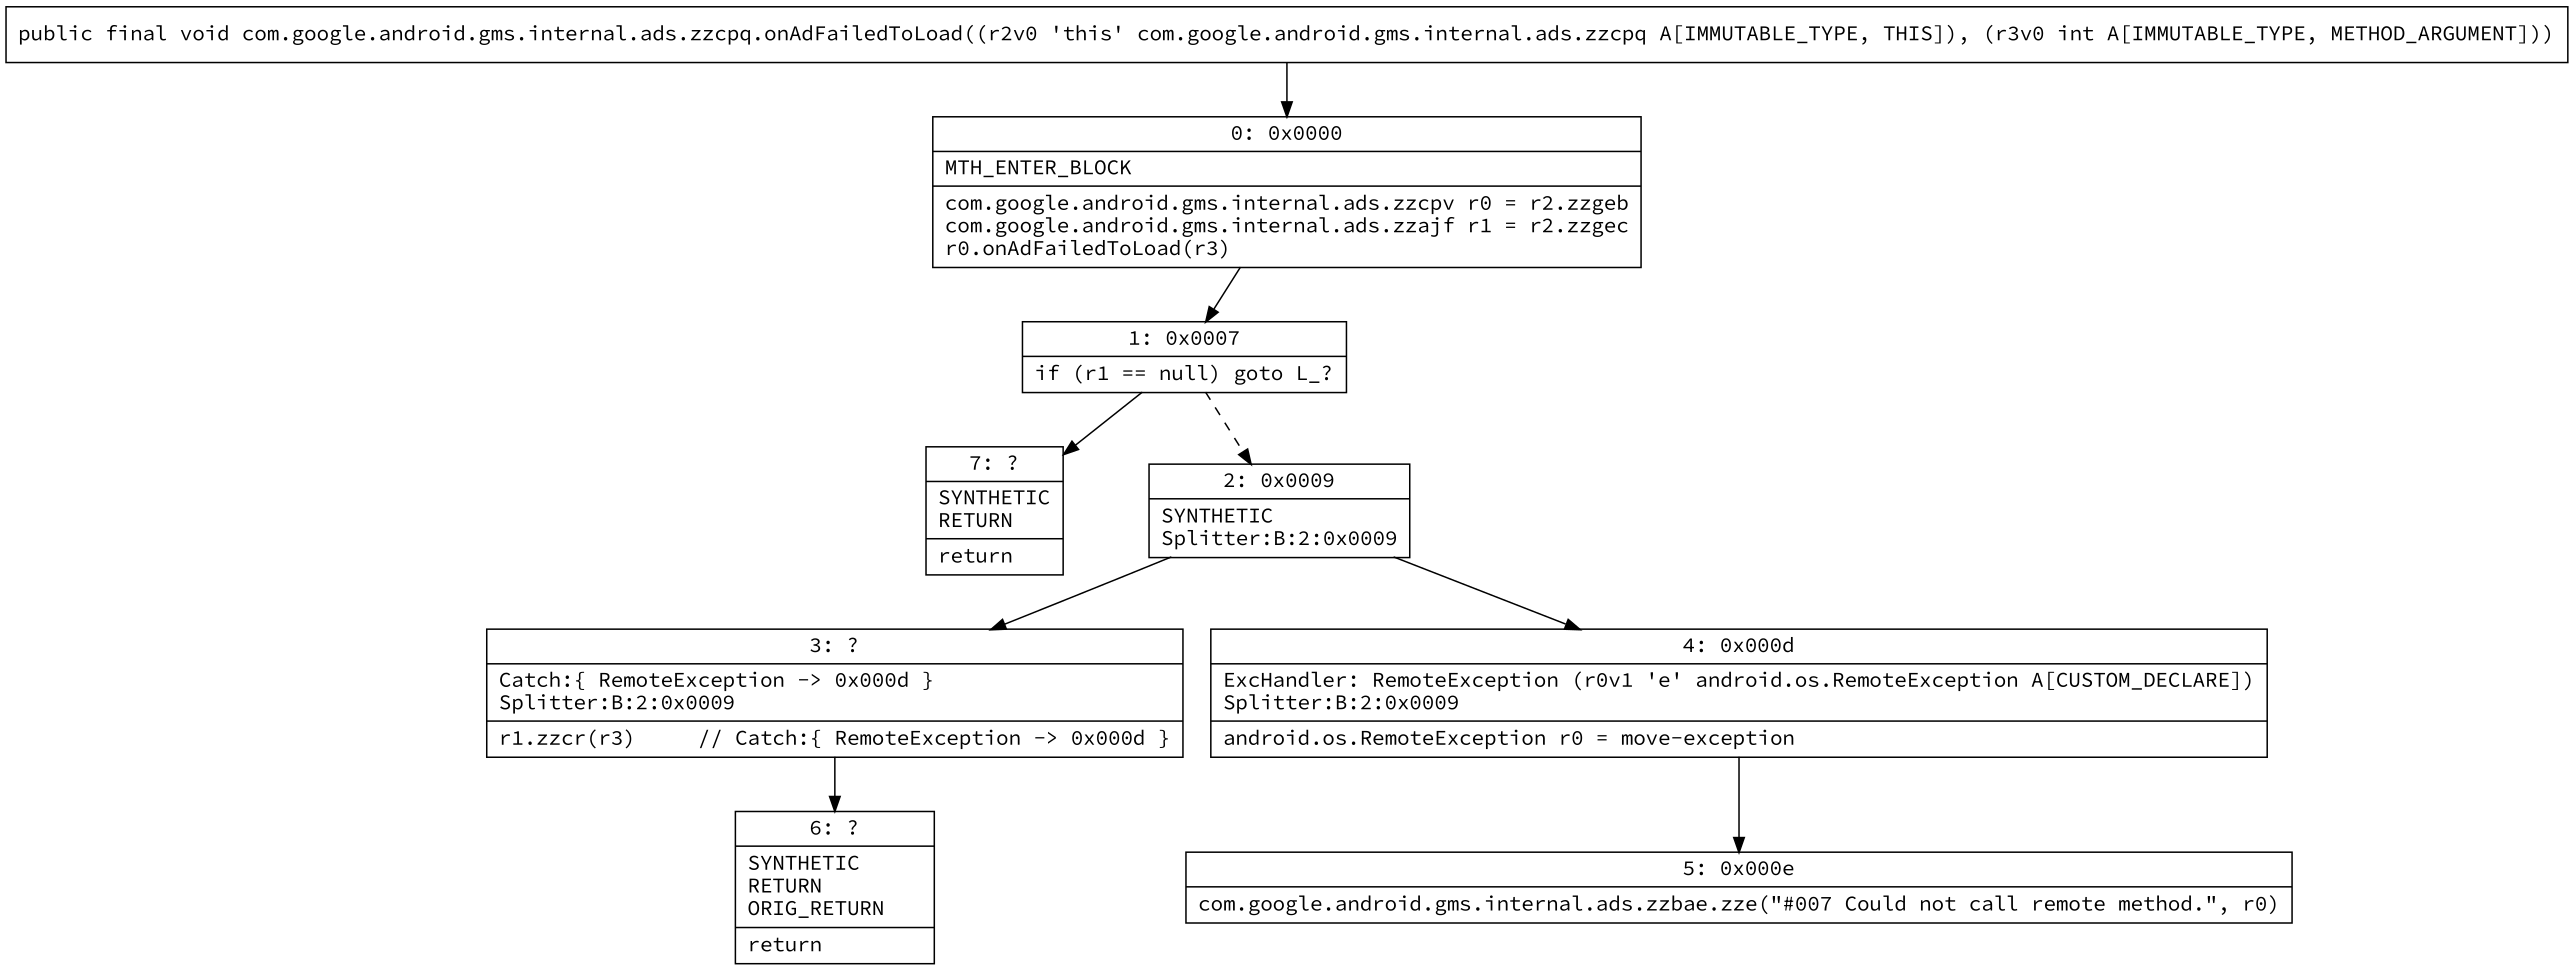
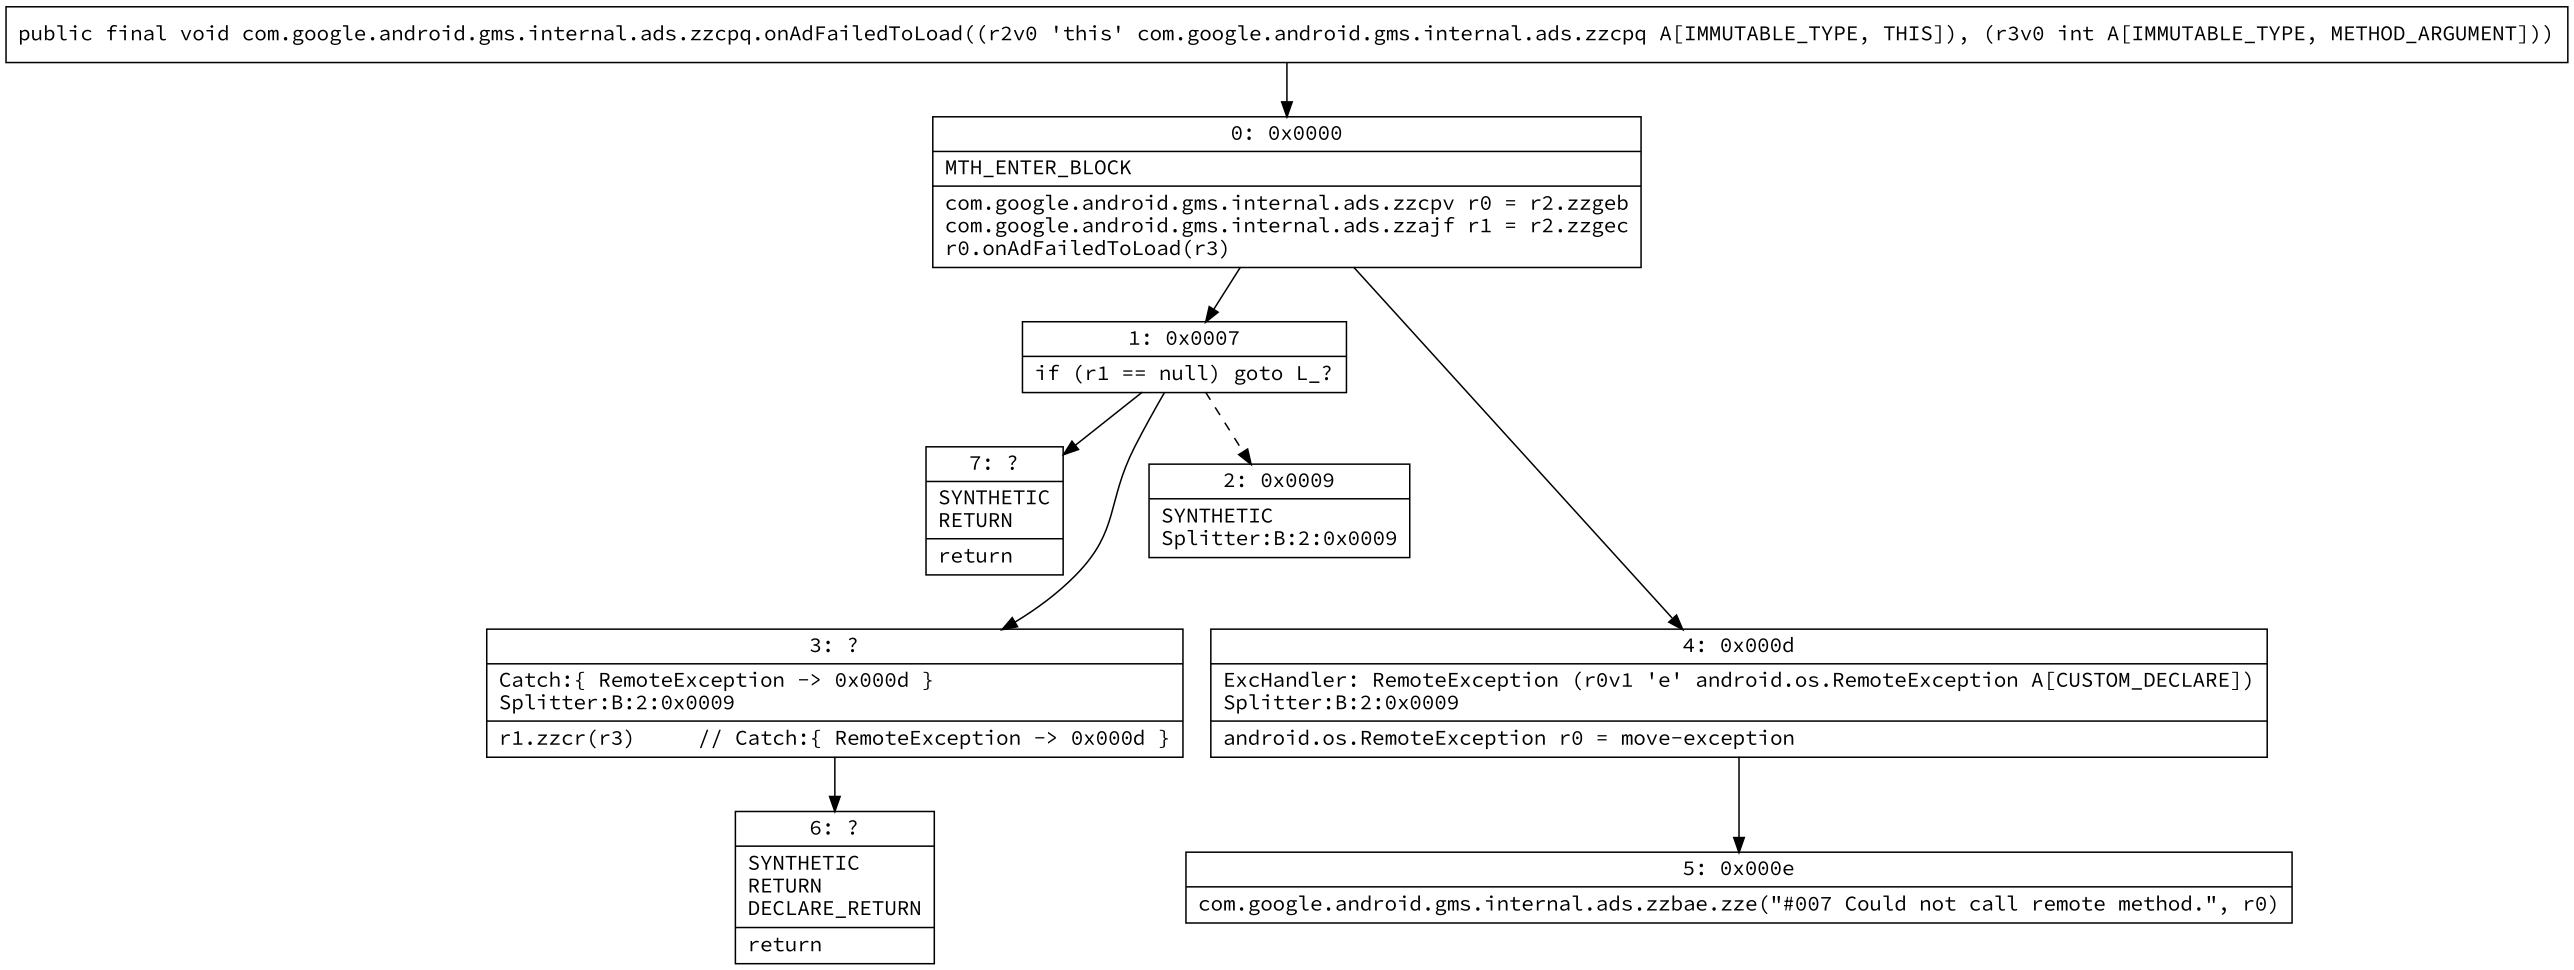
(1480, 590) -> (1513, 443)
(1088, 591) -> (1109, 521)
(816, 909) -> (835, 909)
